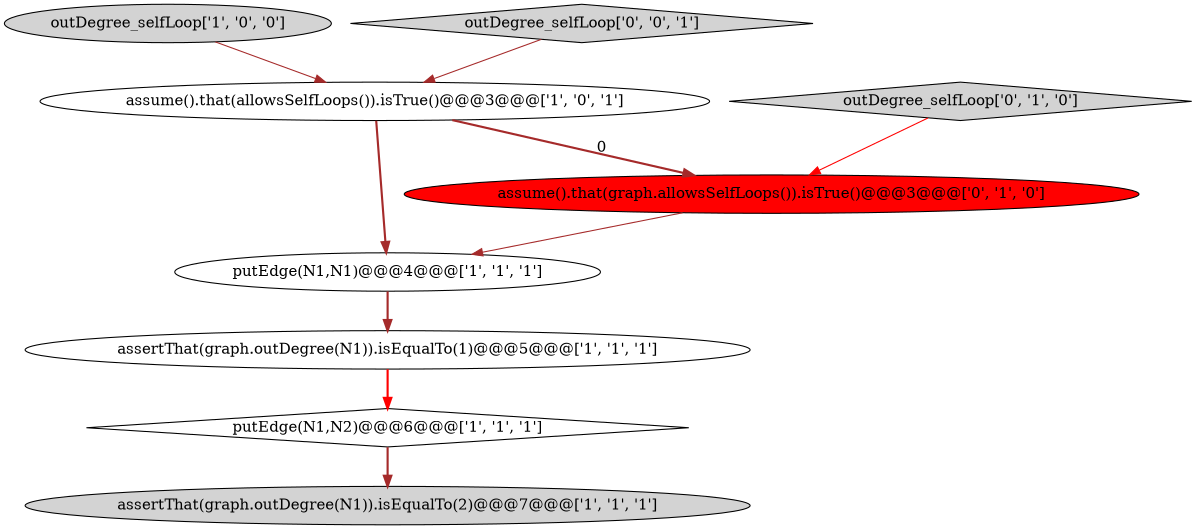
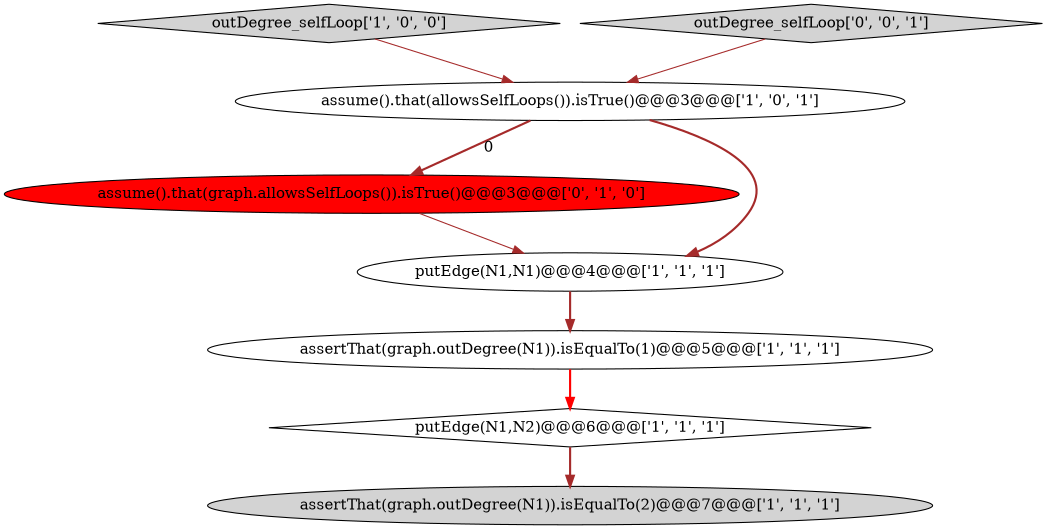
(168, 23) -> (329, 23)
(960, 101) -> none
